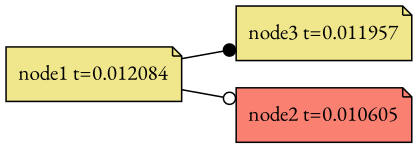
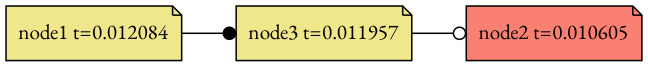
(203, 93) -> (433, 33)
